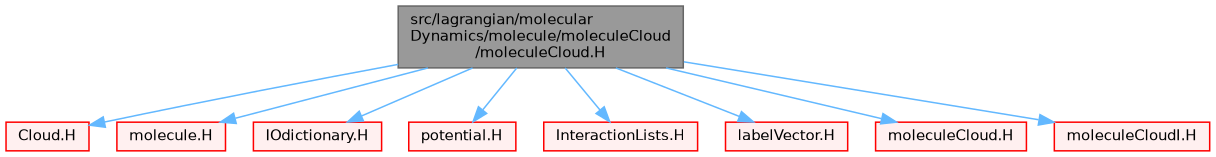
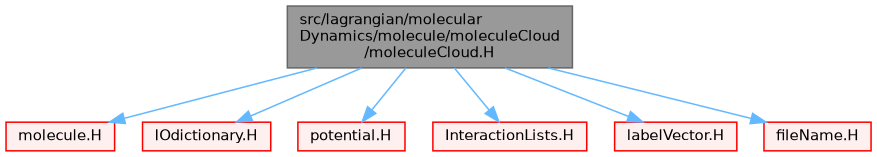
(48, 137) -> none
(951, 137) -> (818, 137)
(1132, 137) -> none
